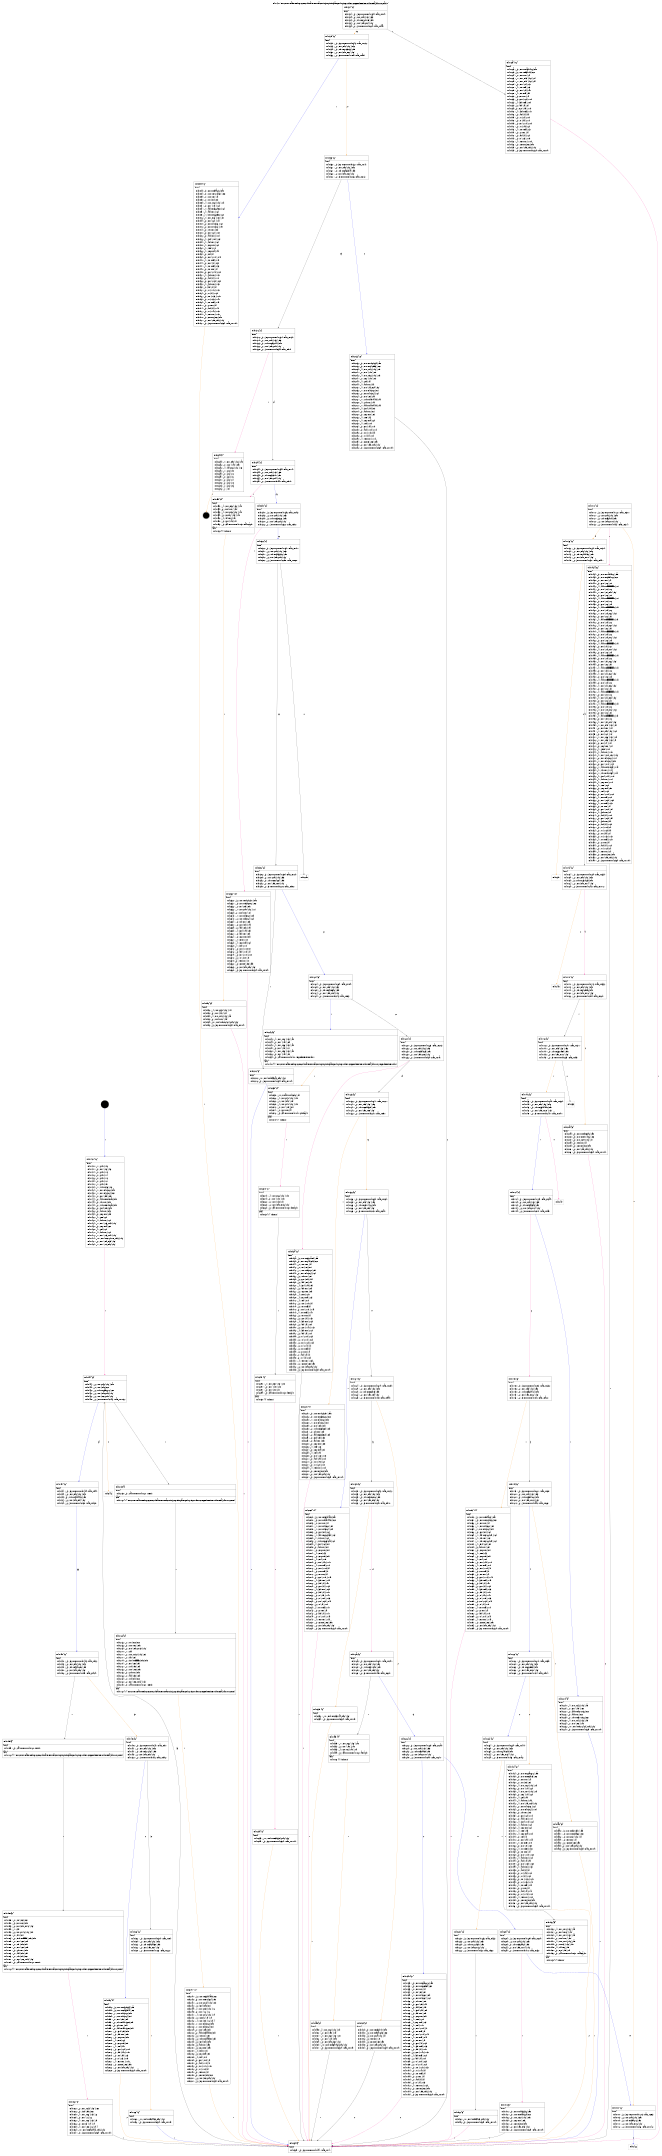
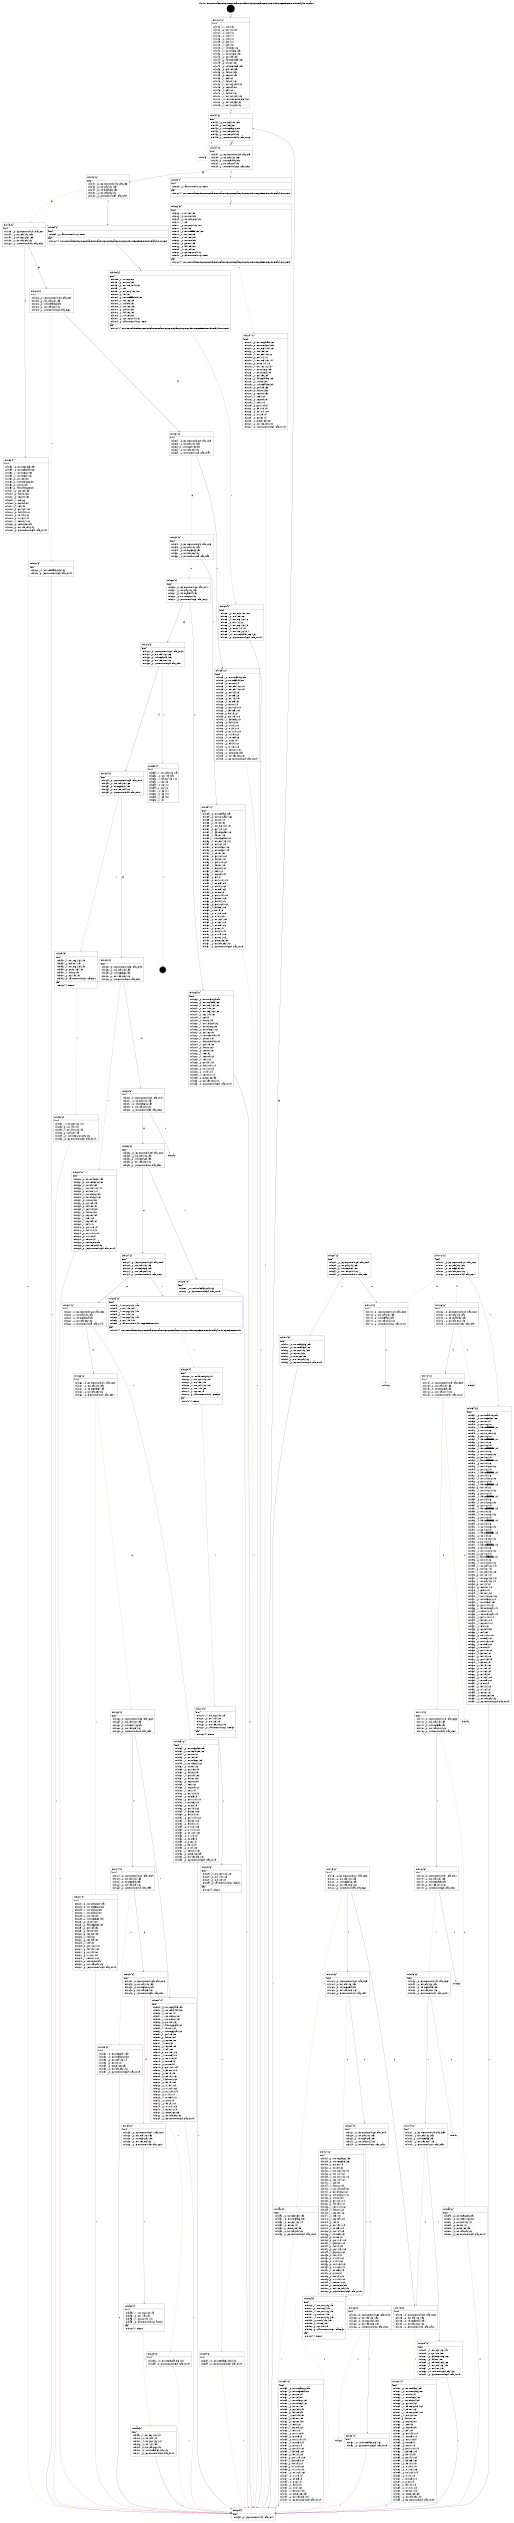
none -> (121, 372)
(530, 1441) -> (390, 2096)
(141, 1443) -> (231, 173)
(422, 1748) -> none
none -> (339, 2441)
